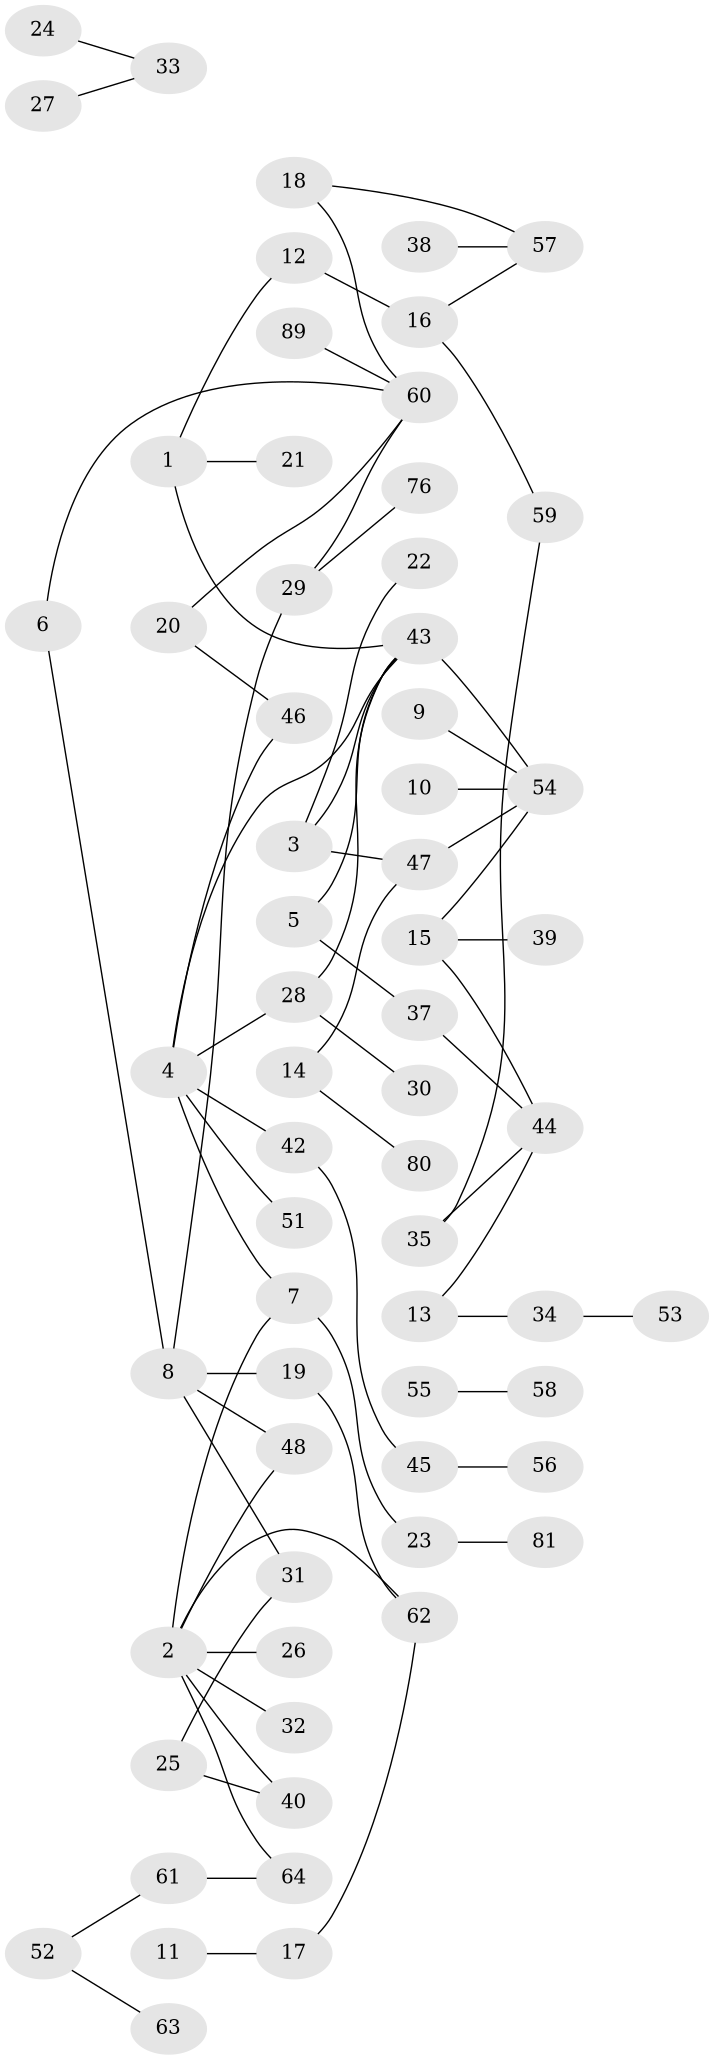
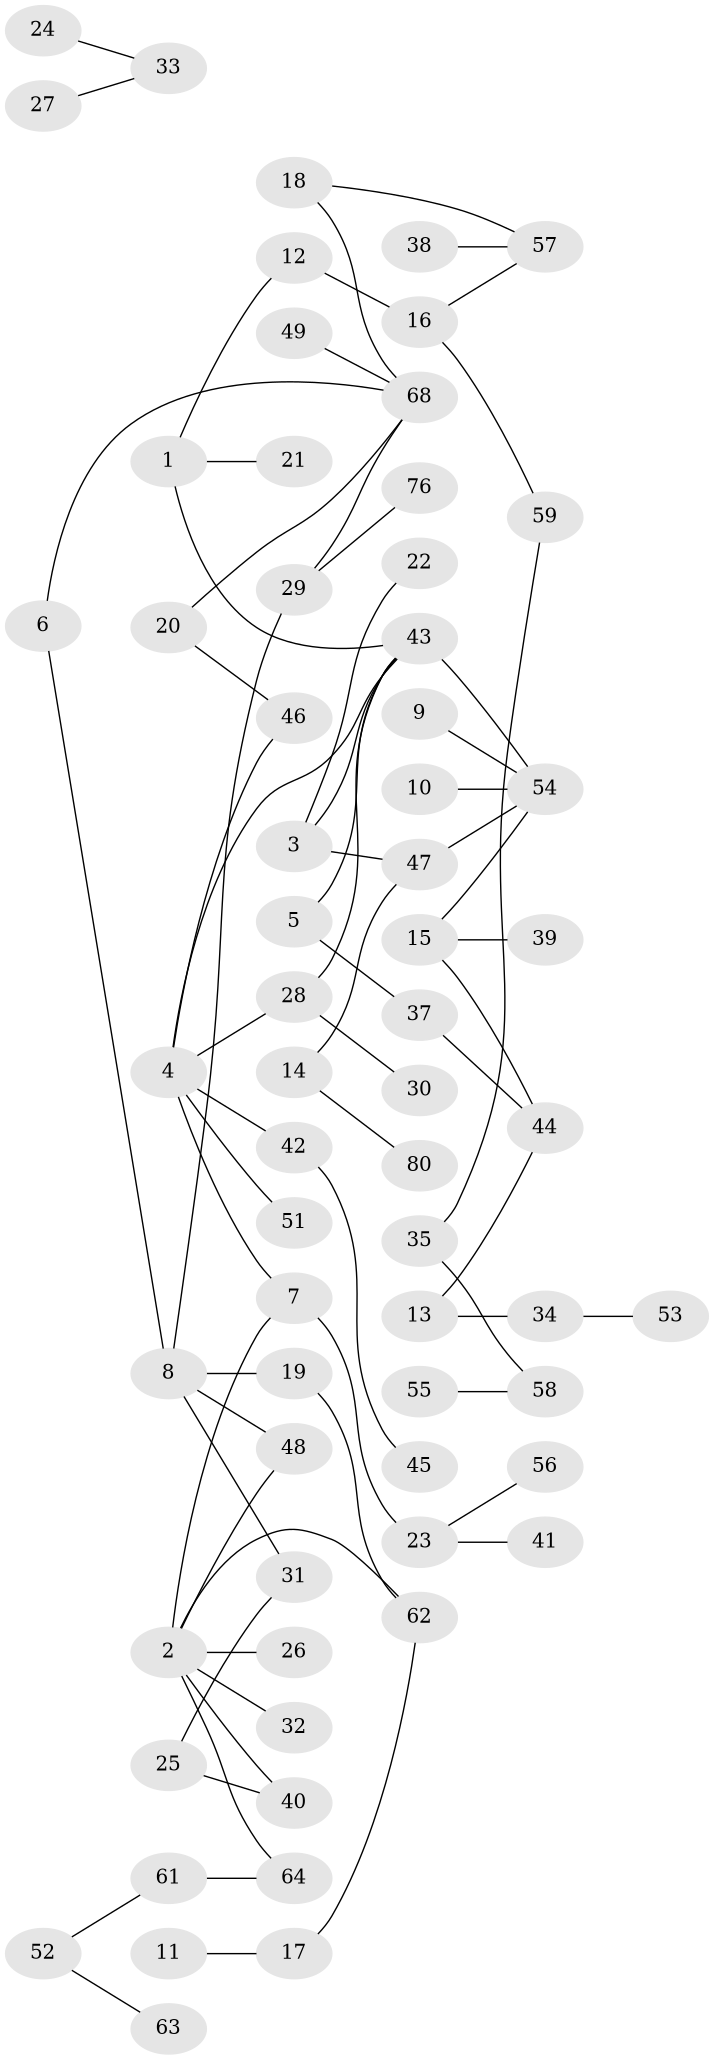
(294, 333) -> (294, 333)
(420, 397) -> (420, 397)
(483, 1184) -> (477, 1307)
(483, 1467) -> (483, 1505)
(545, 1542) -> (545, 1542)
